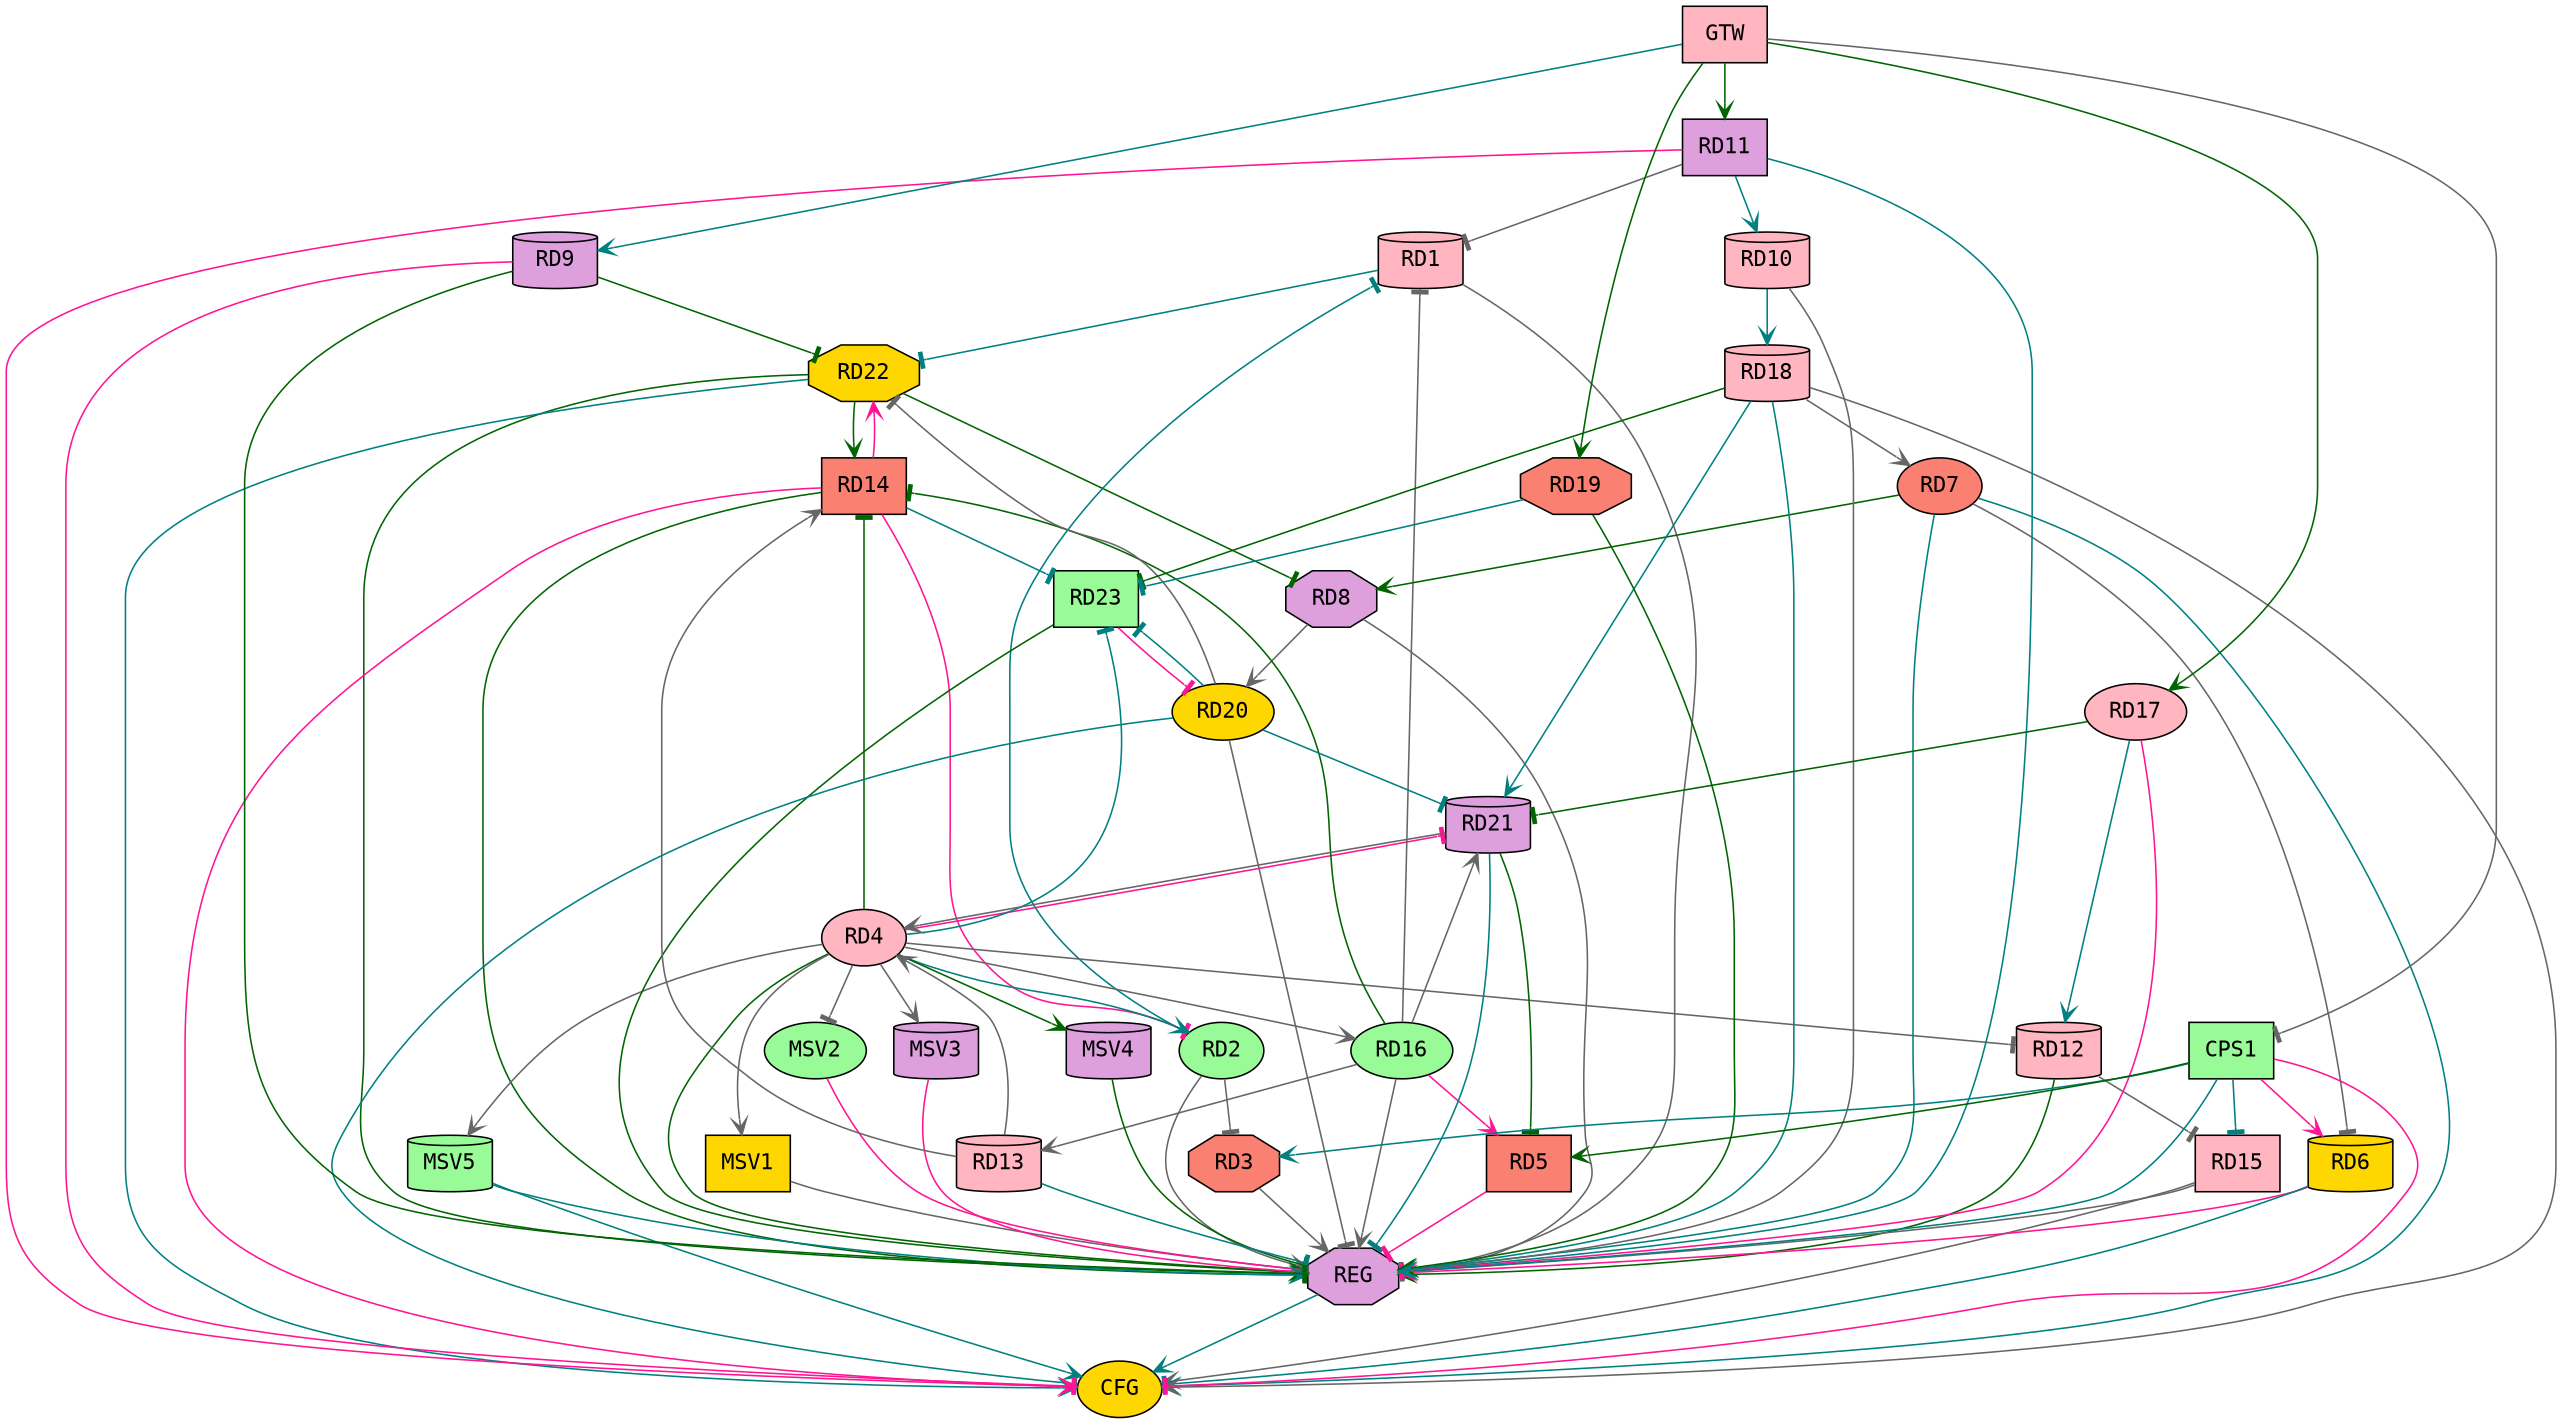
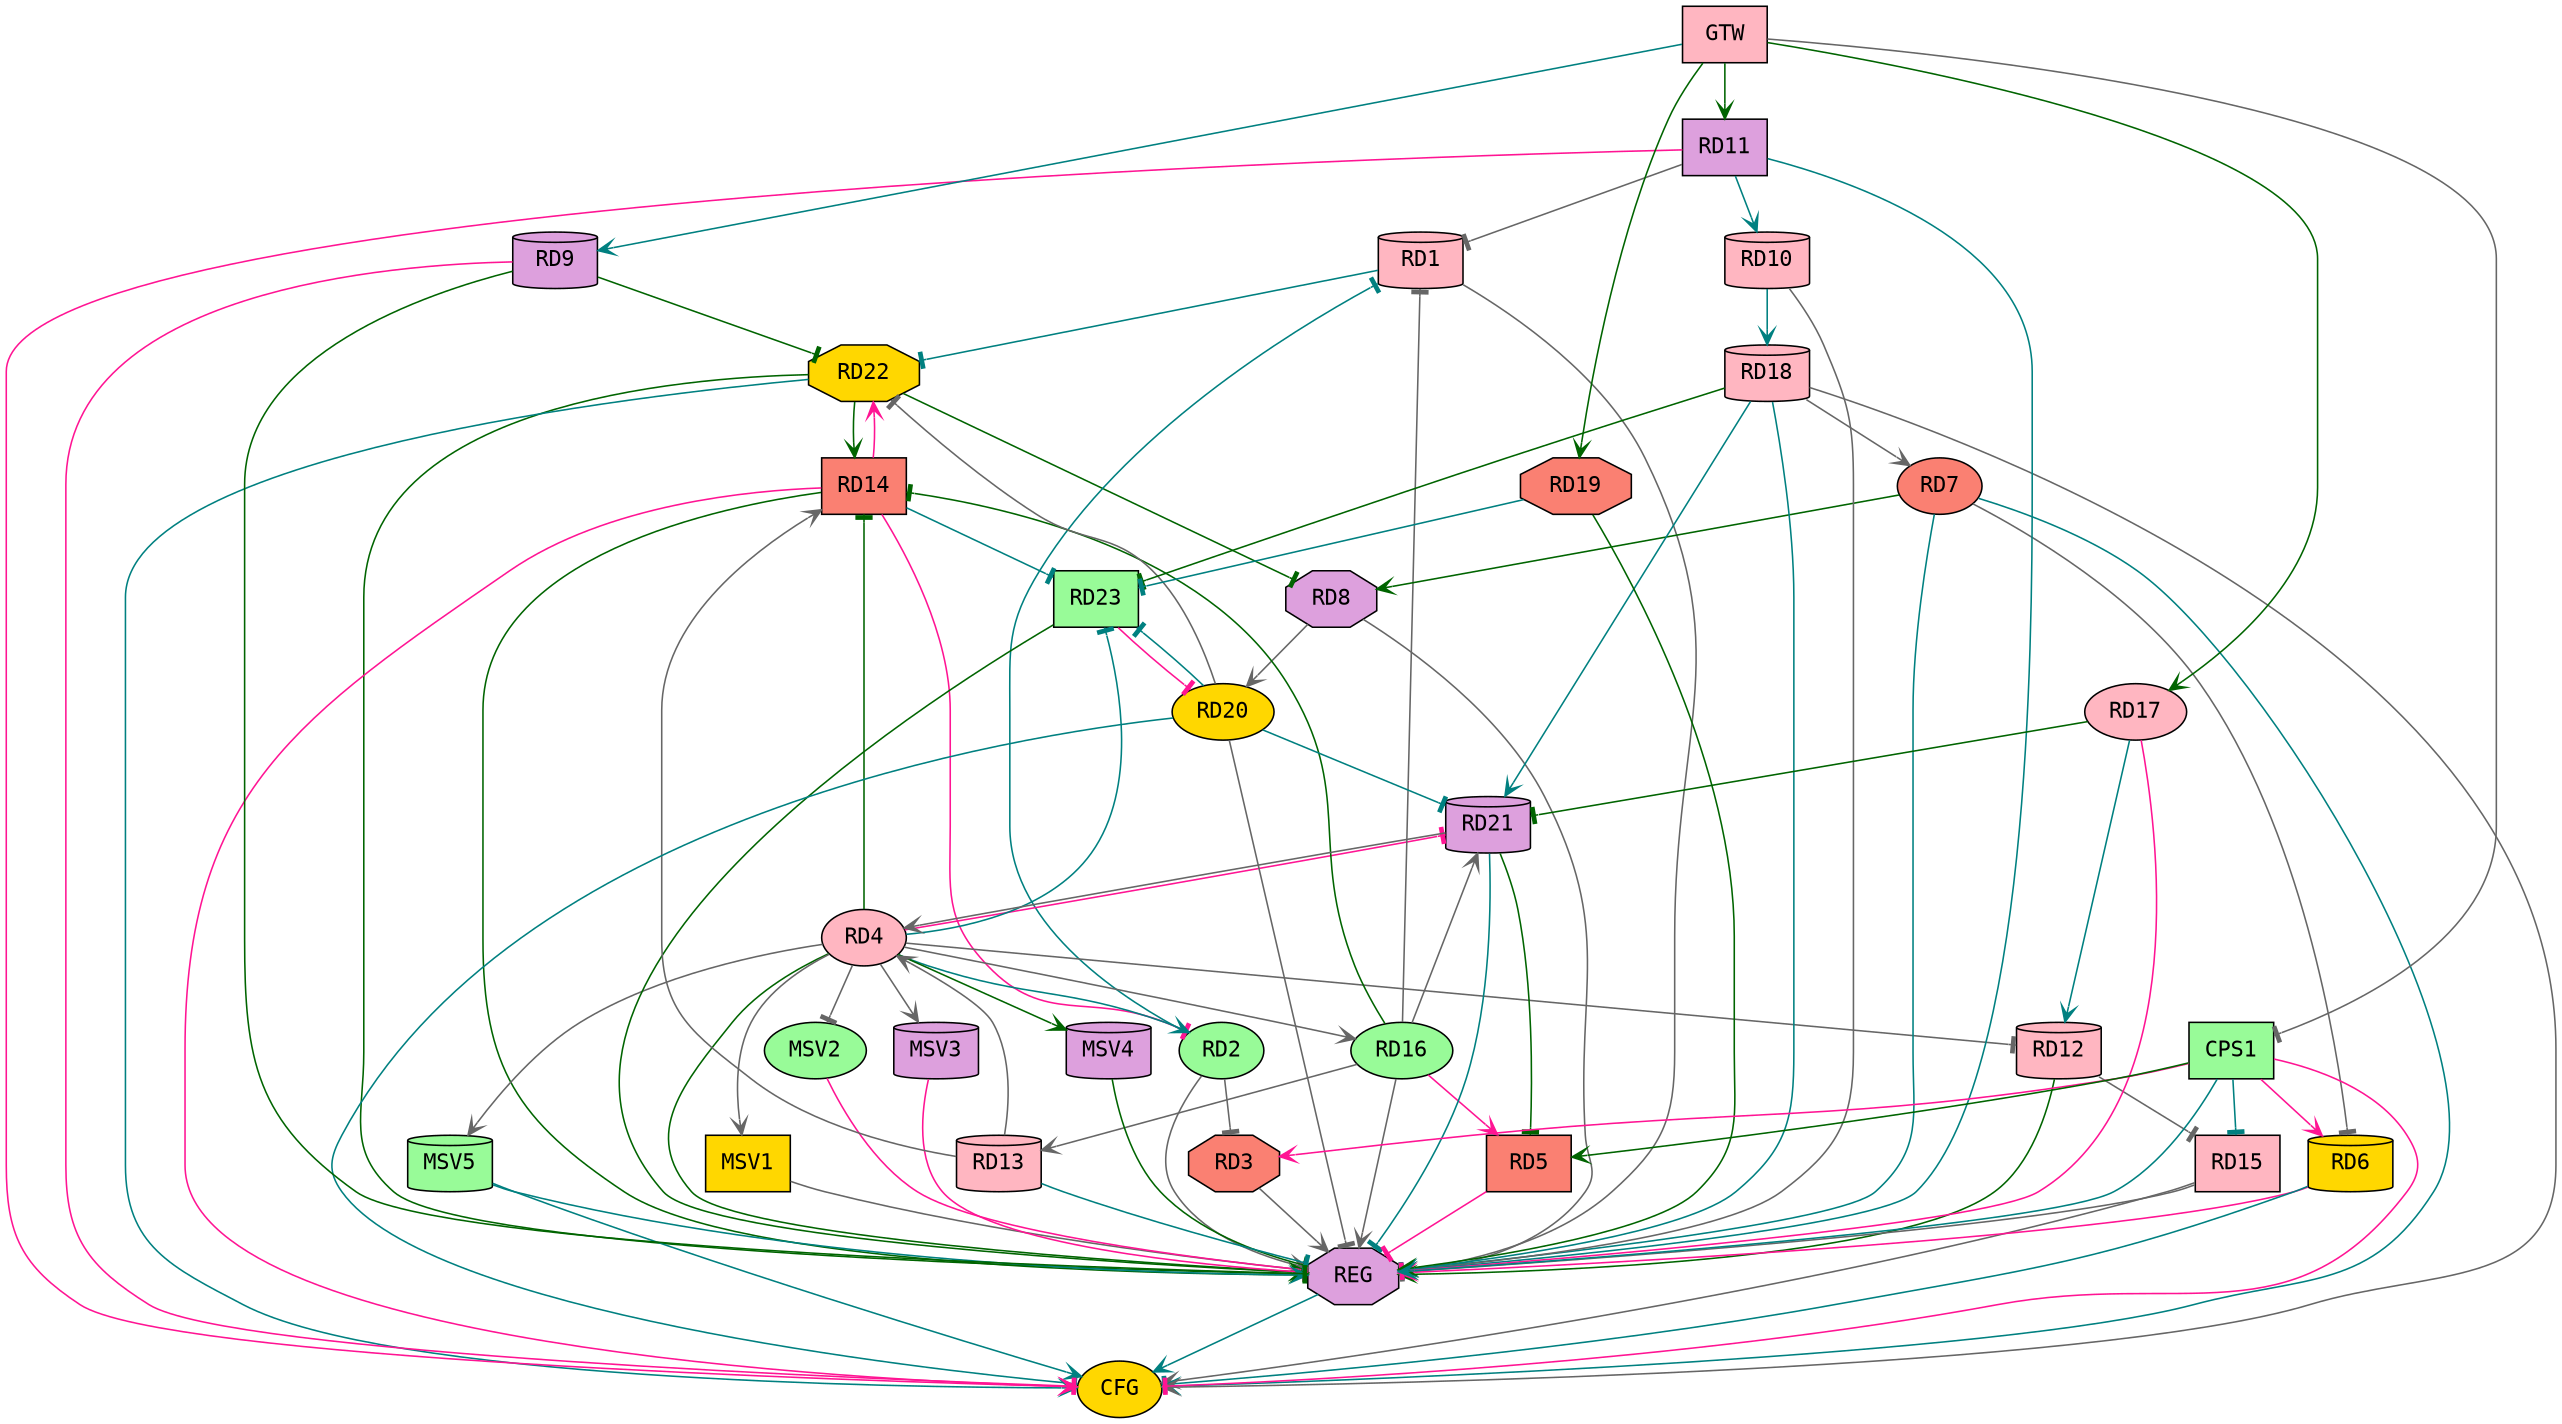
(1765, 1115) -> (1765, 1115)
